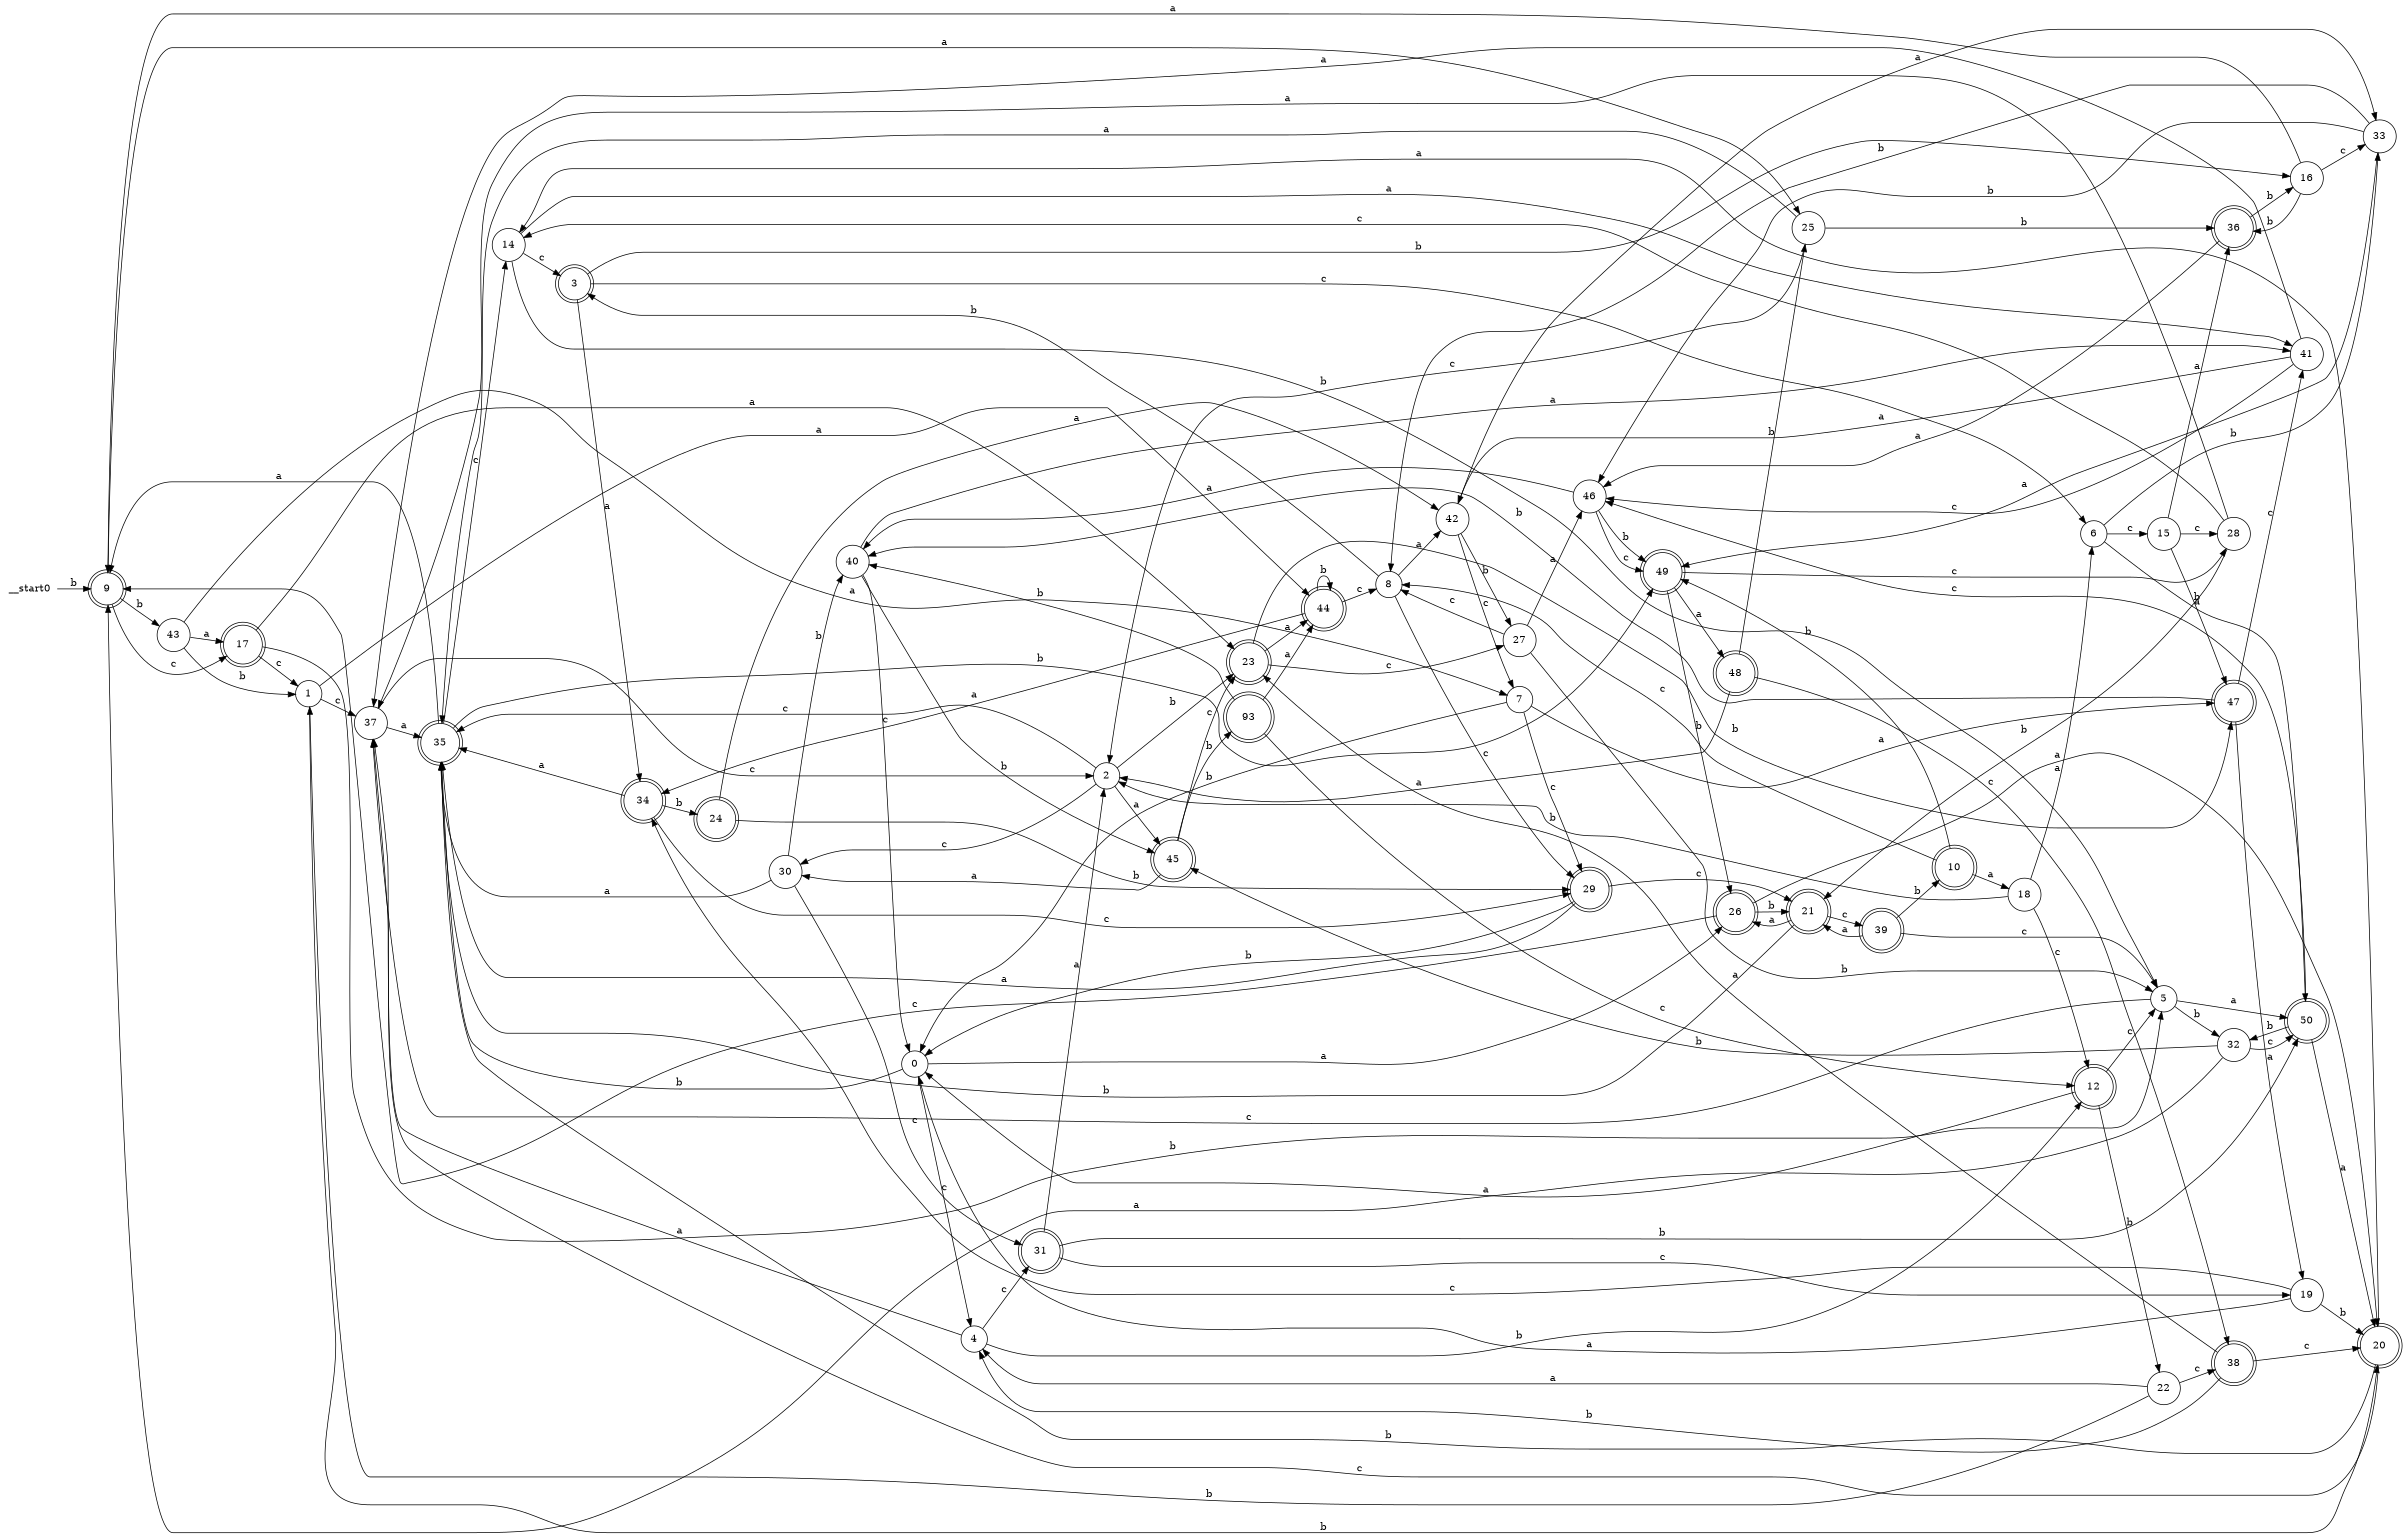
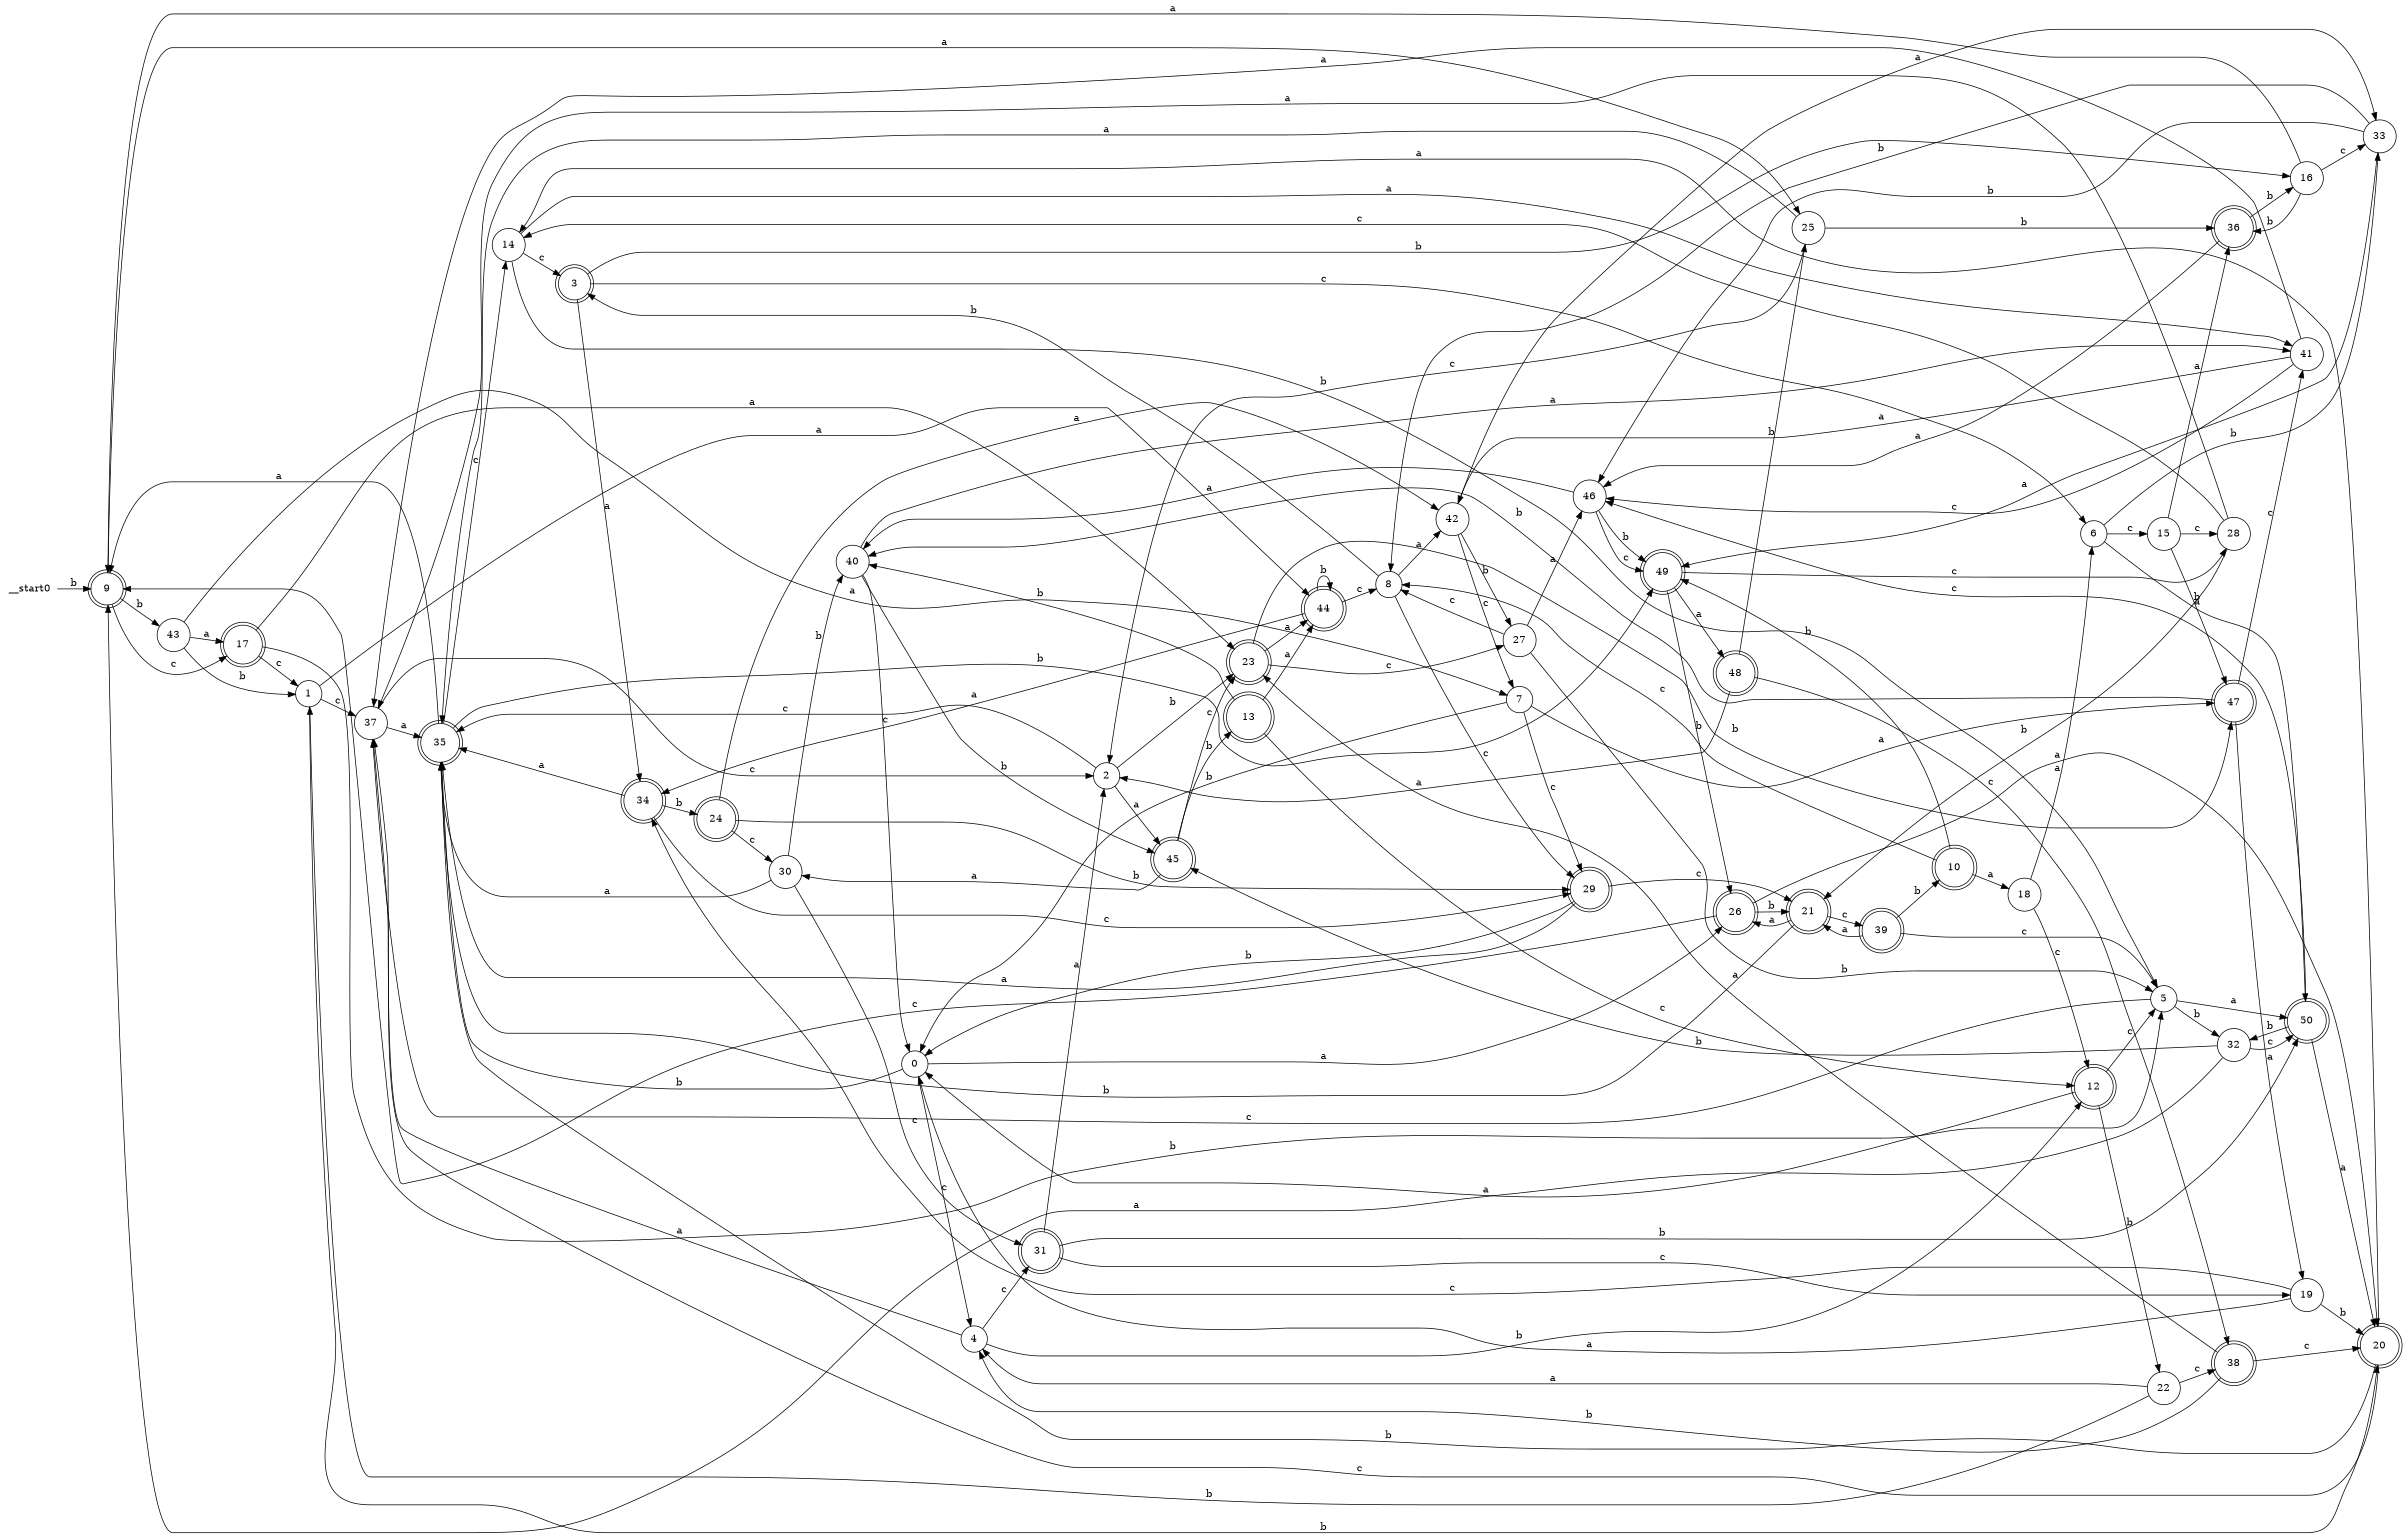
(1249, 717) -> (1249, 717)
(1586, 835) -> none
(959, 849) -> (749, 844)
